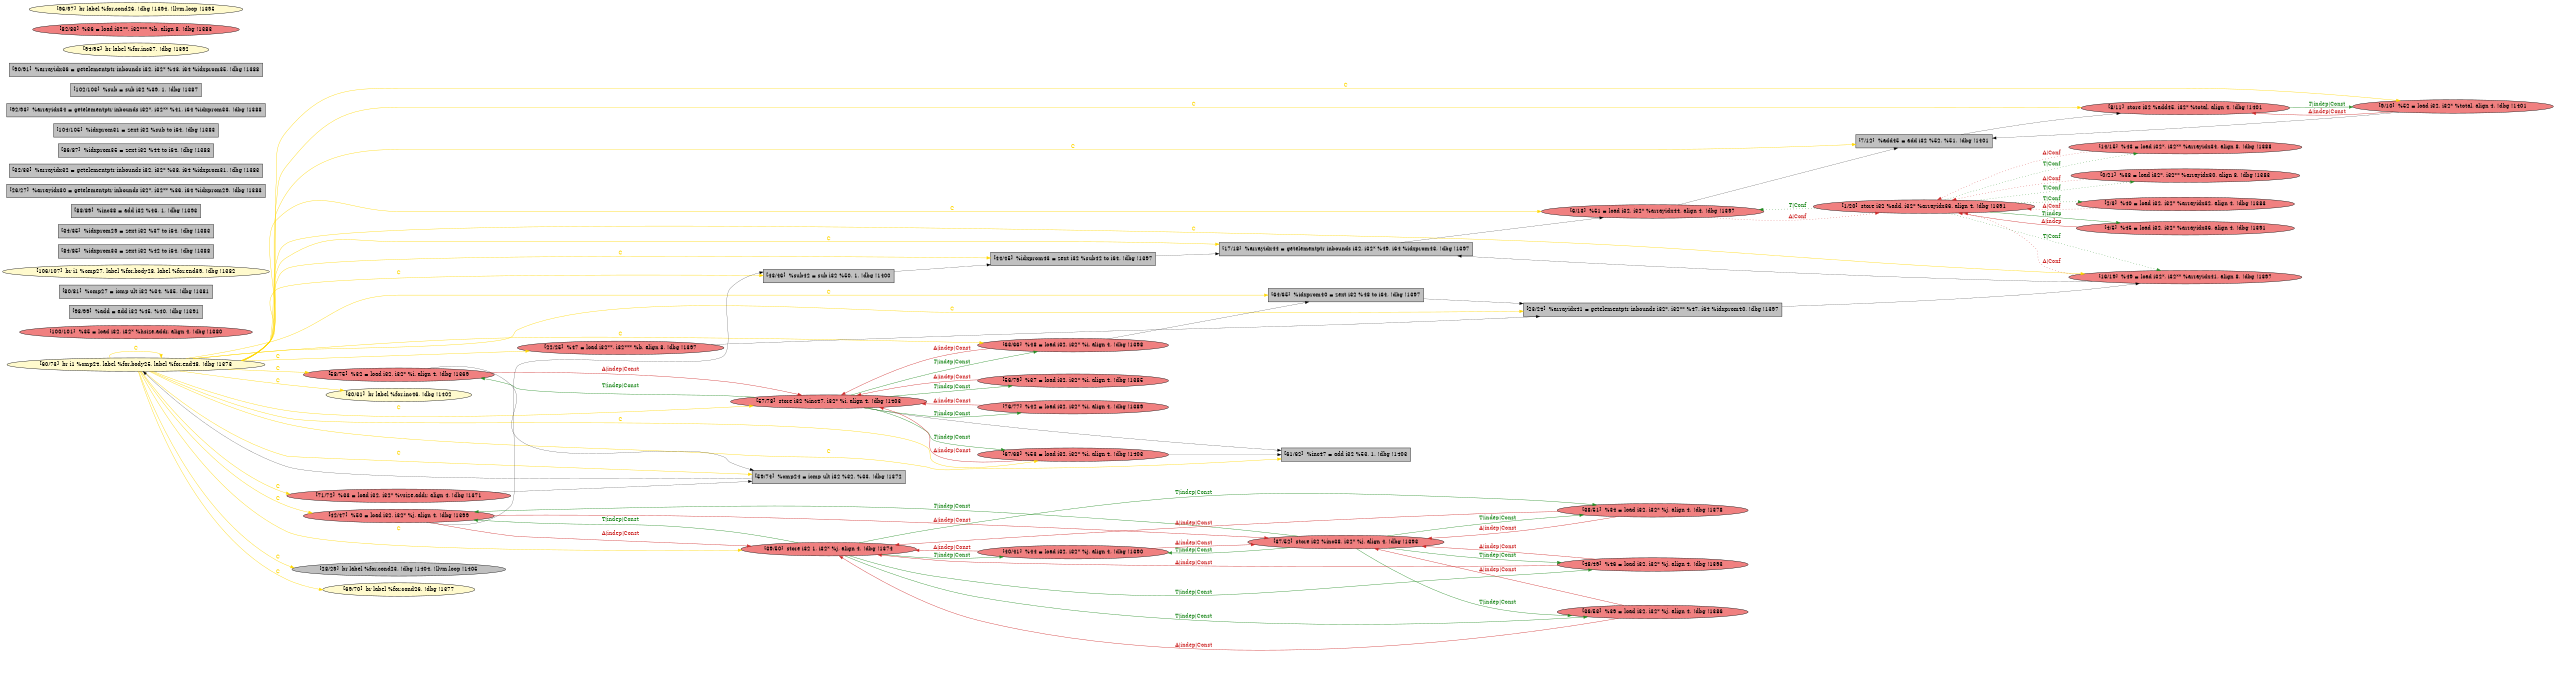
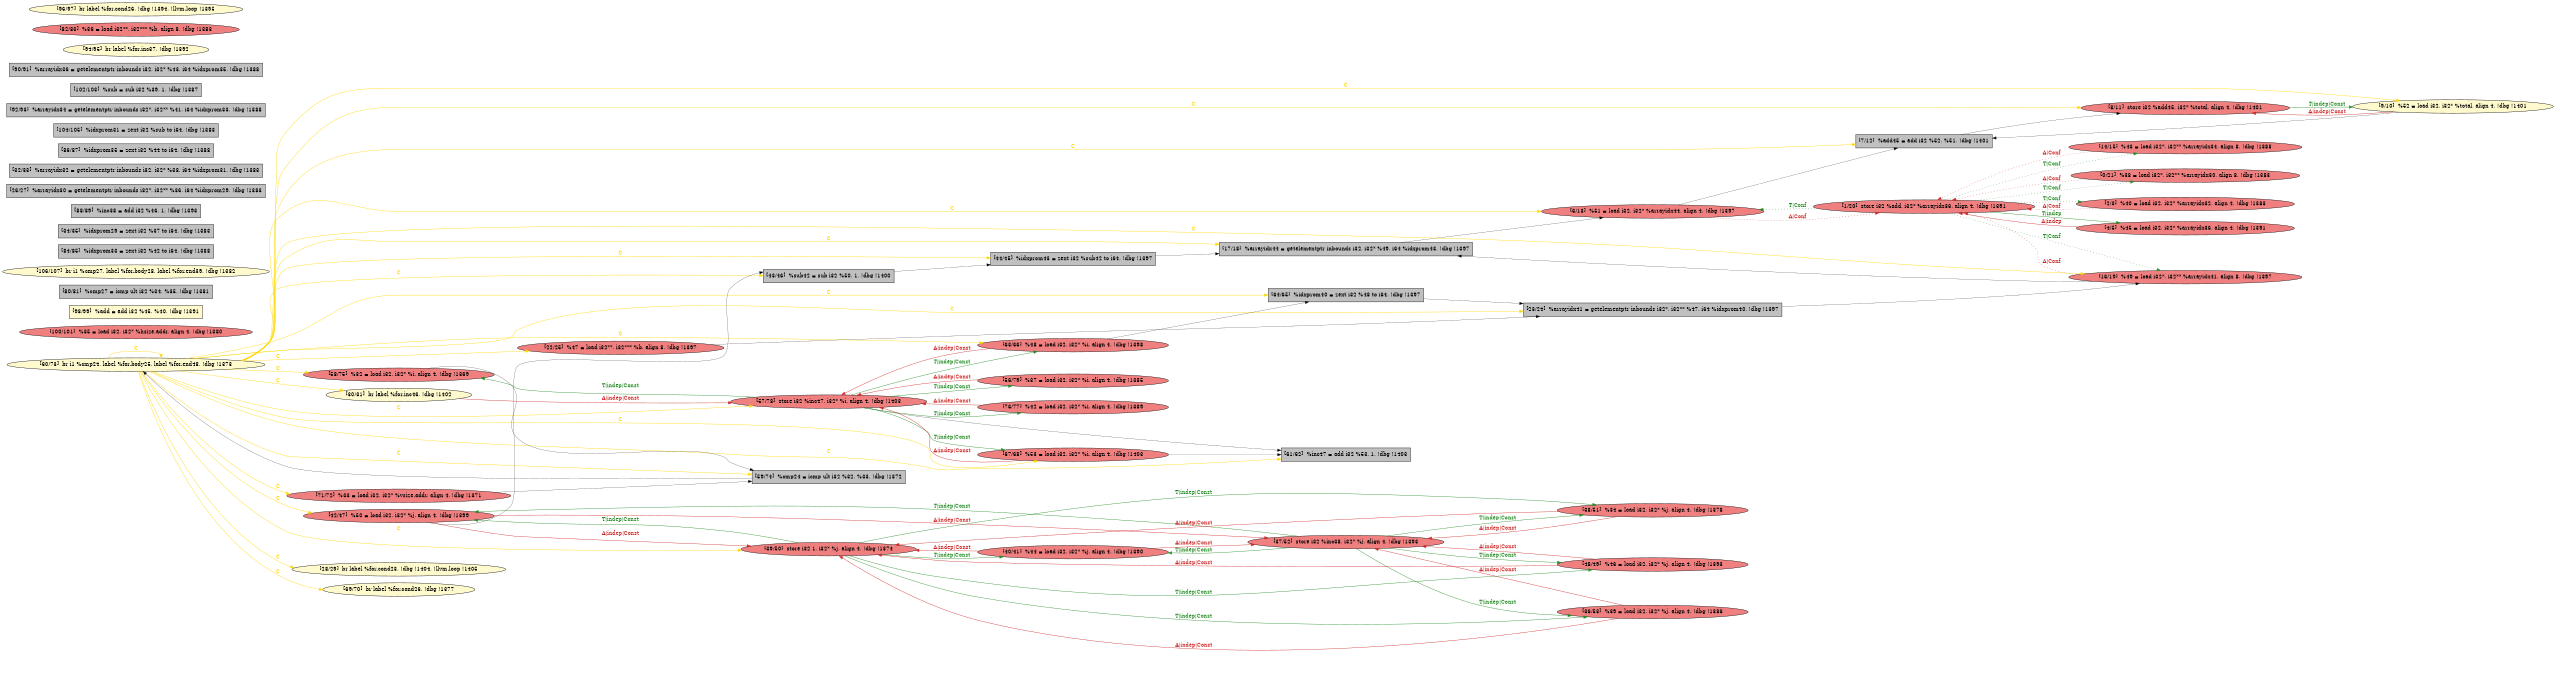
(2453, 106) -> (2453, 106)
(136, 312) -> (136, 312)
(644, 375) -> (594, 403)
(399, 569) -> (399, 569)
